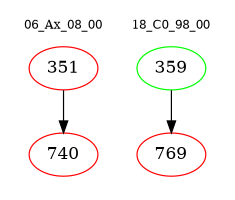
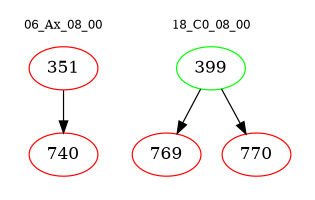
(171, 26) -> (212, 26)
(171, 68) -> (211, 68)
none -> (257, 155)
